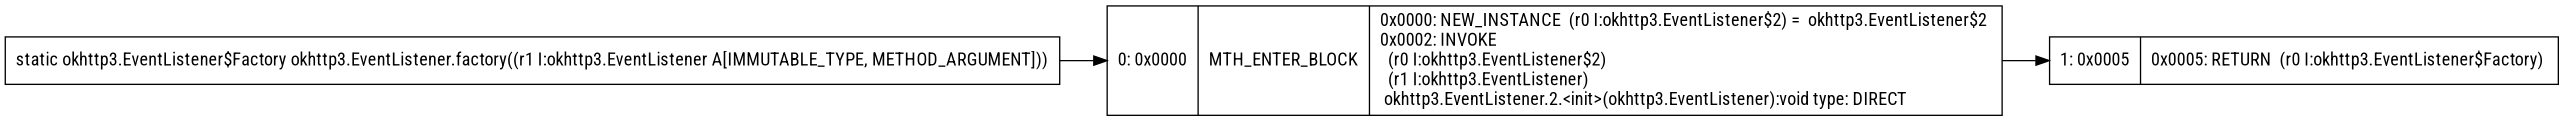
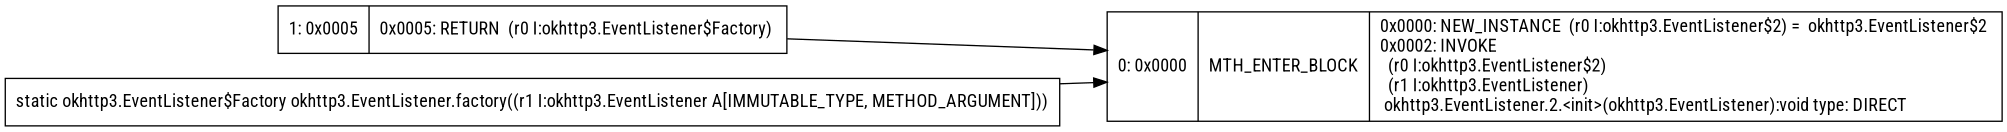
(2019, 61) -> (940, 44)
